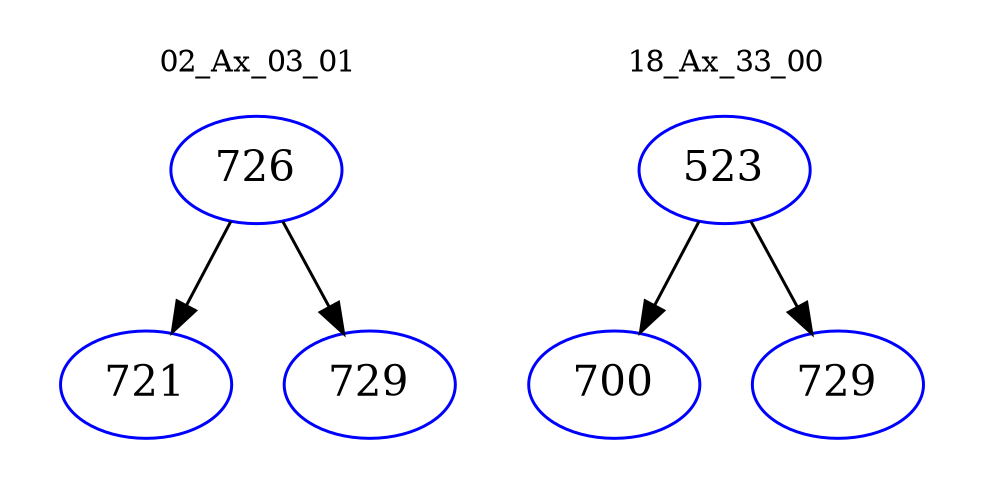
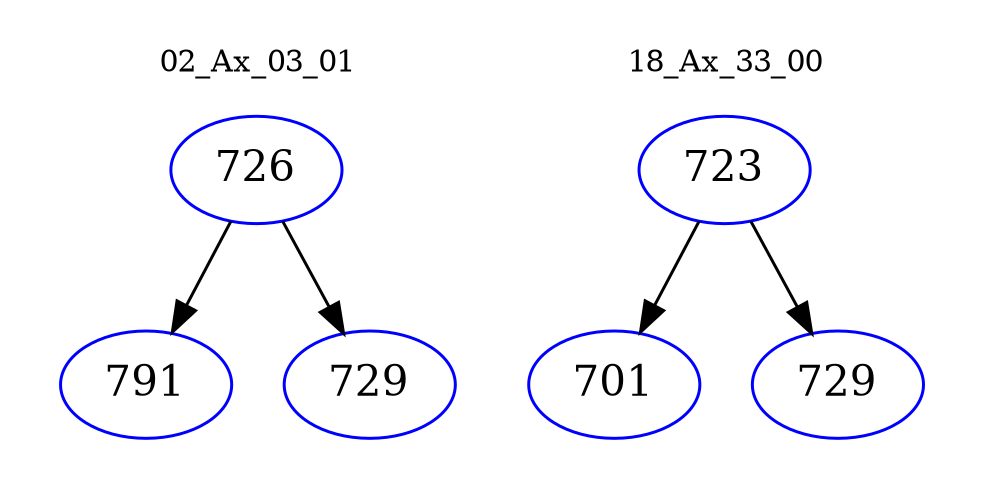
(725, 170) -> (725, 170)
(146, 385) -> (146, 385)
(614, 385) -> (614, 385)
